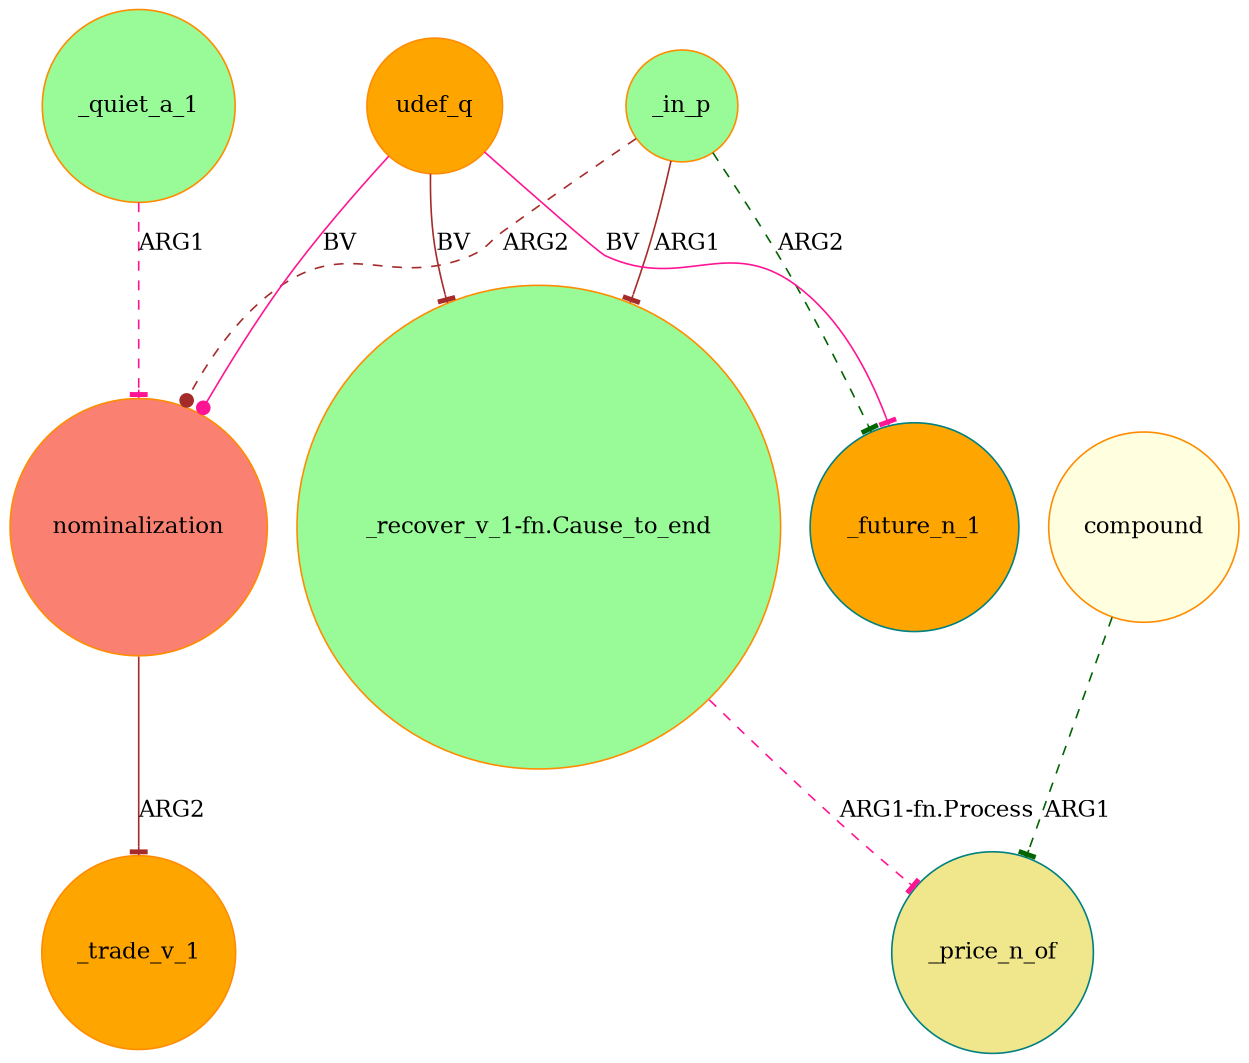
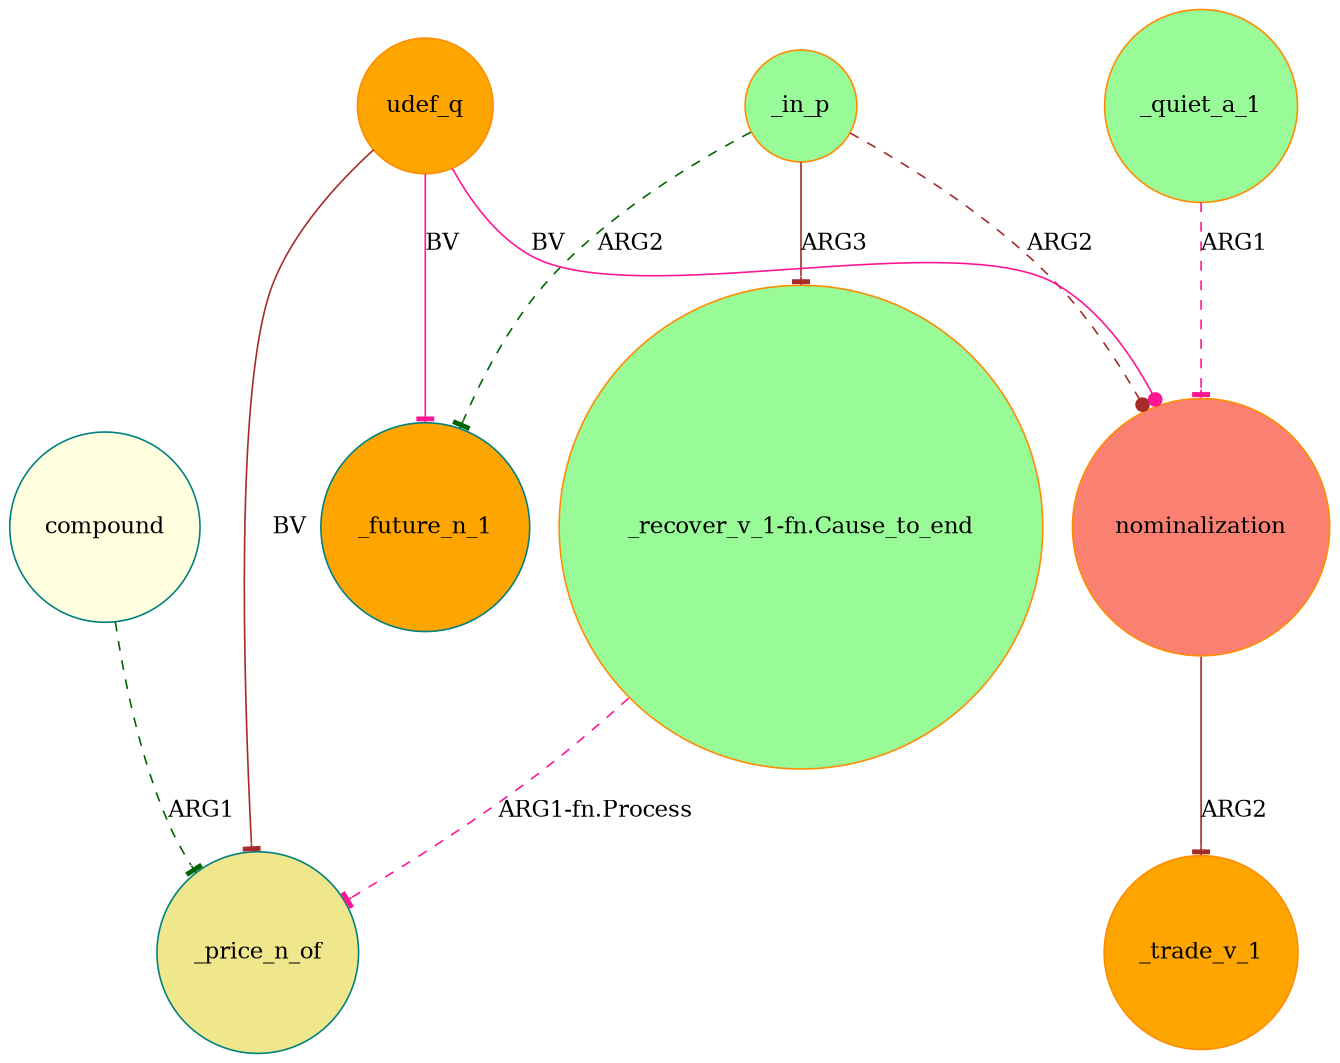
(433, 235) -> (247, 478)
(688, 244) -> (834, 244)
(1144, 527) -> (105, 527)
